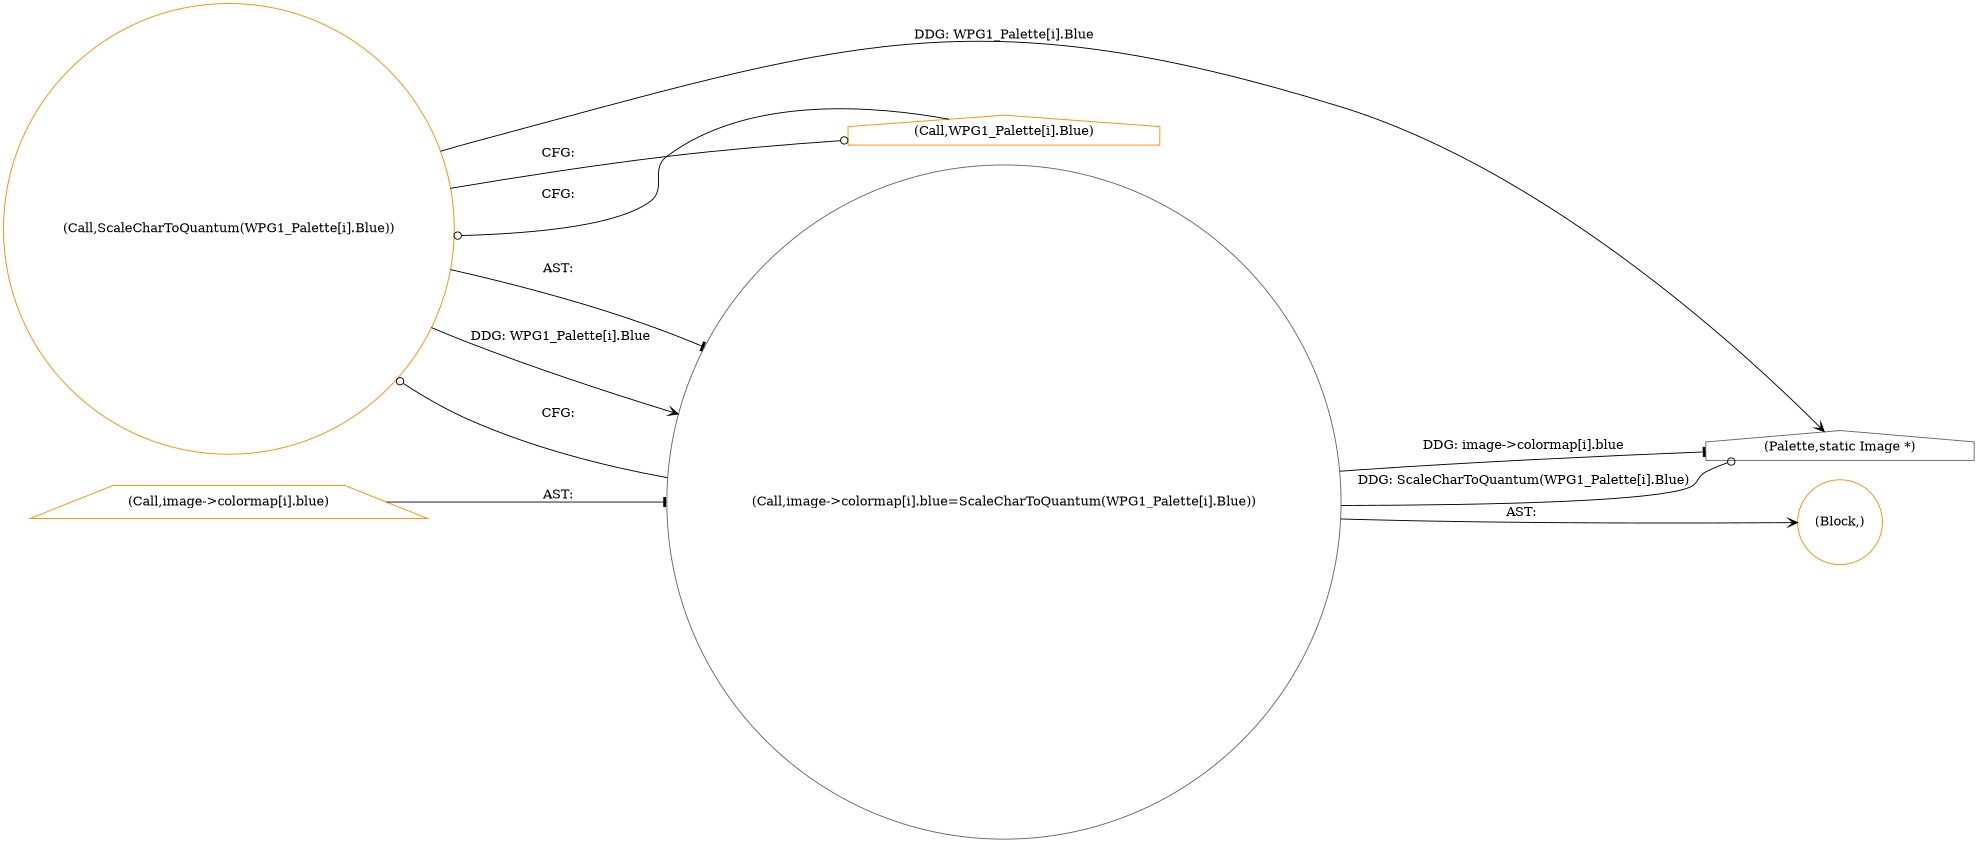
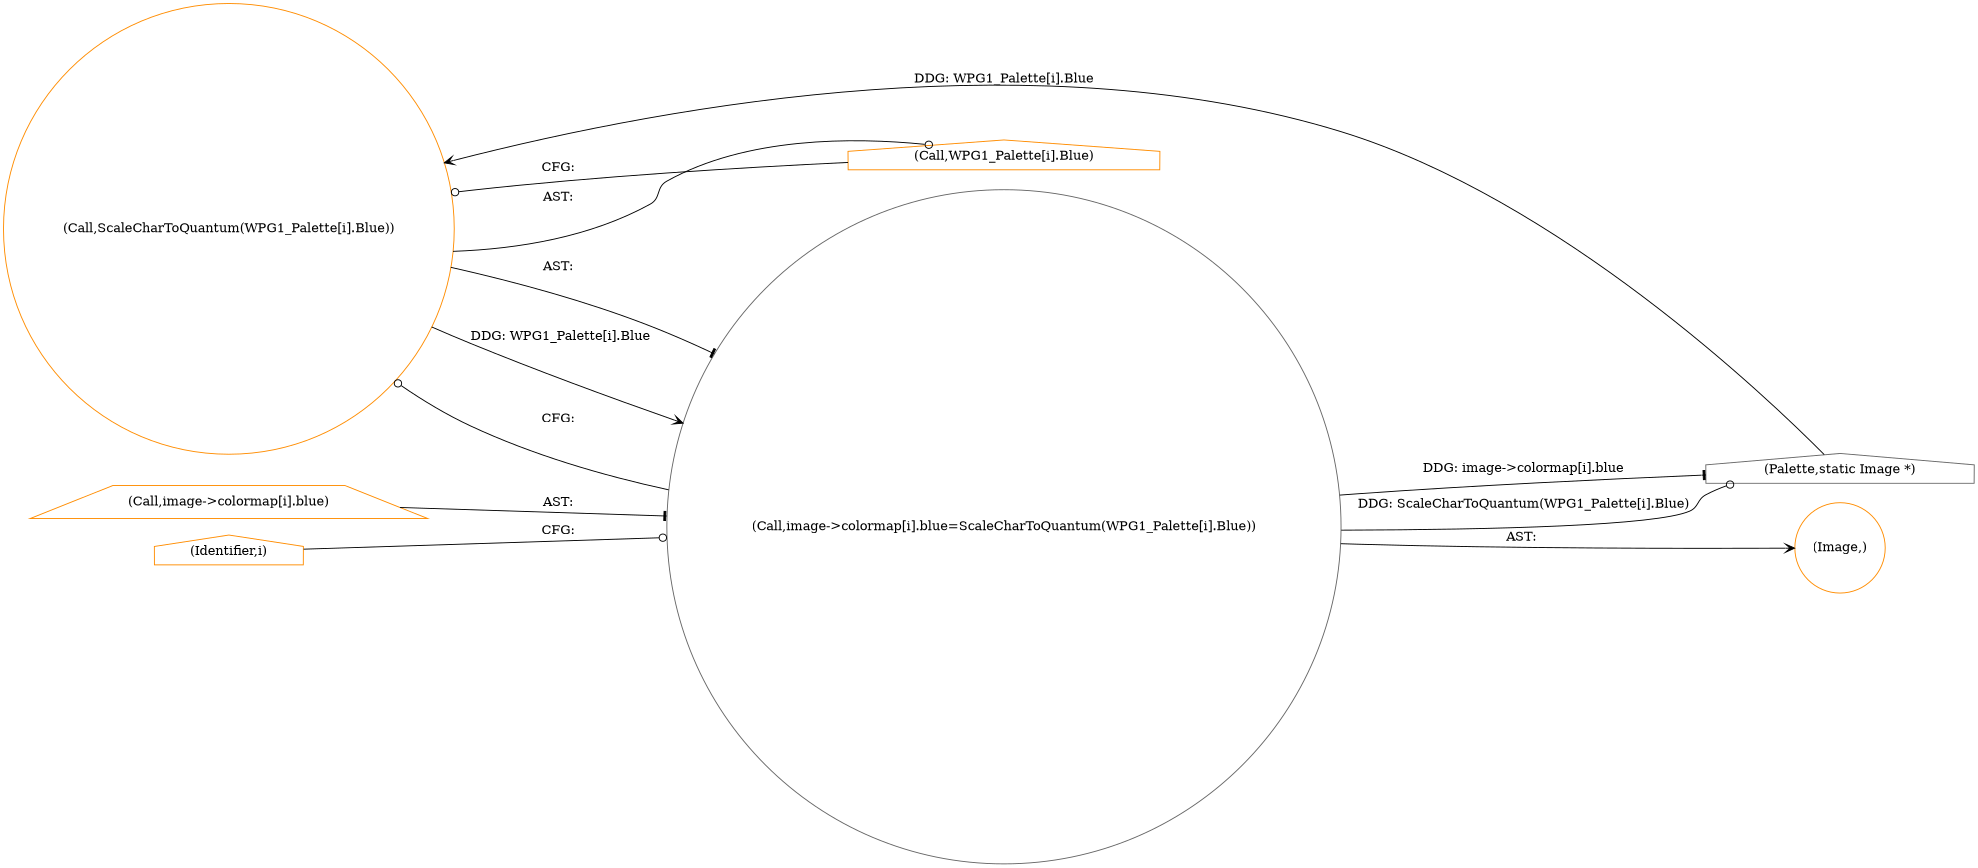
(1175, 64) -> (1188, 99)
(560, 153) -> (560, 197)
(1840, 522) -> (1840, 548)
none -> (229, 552)
